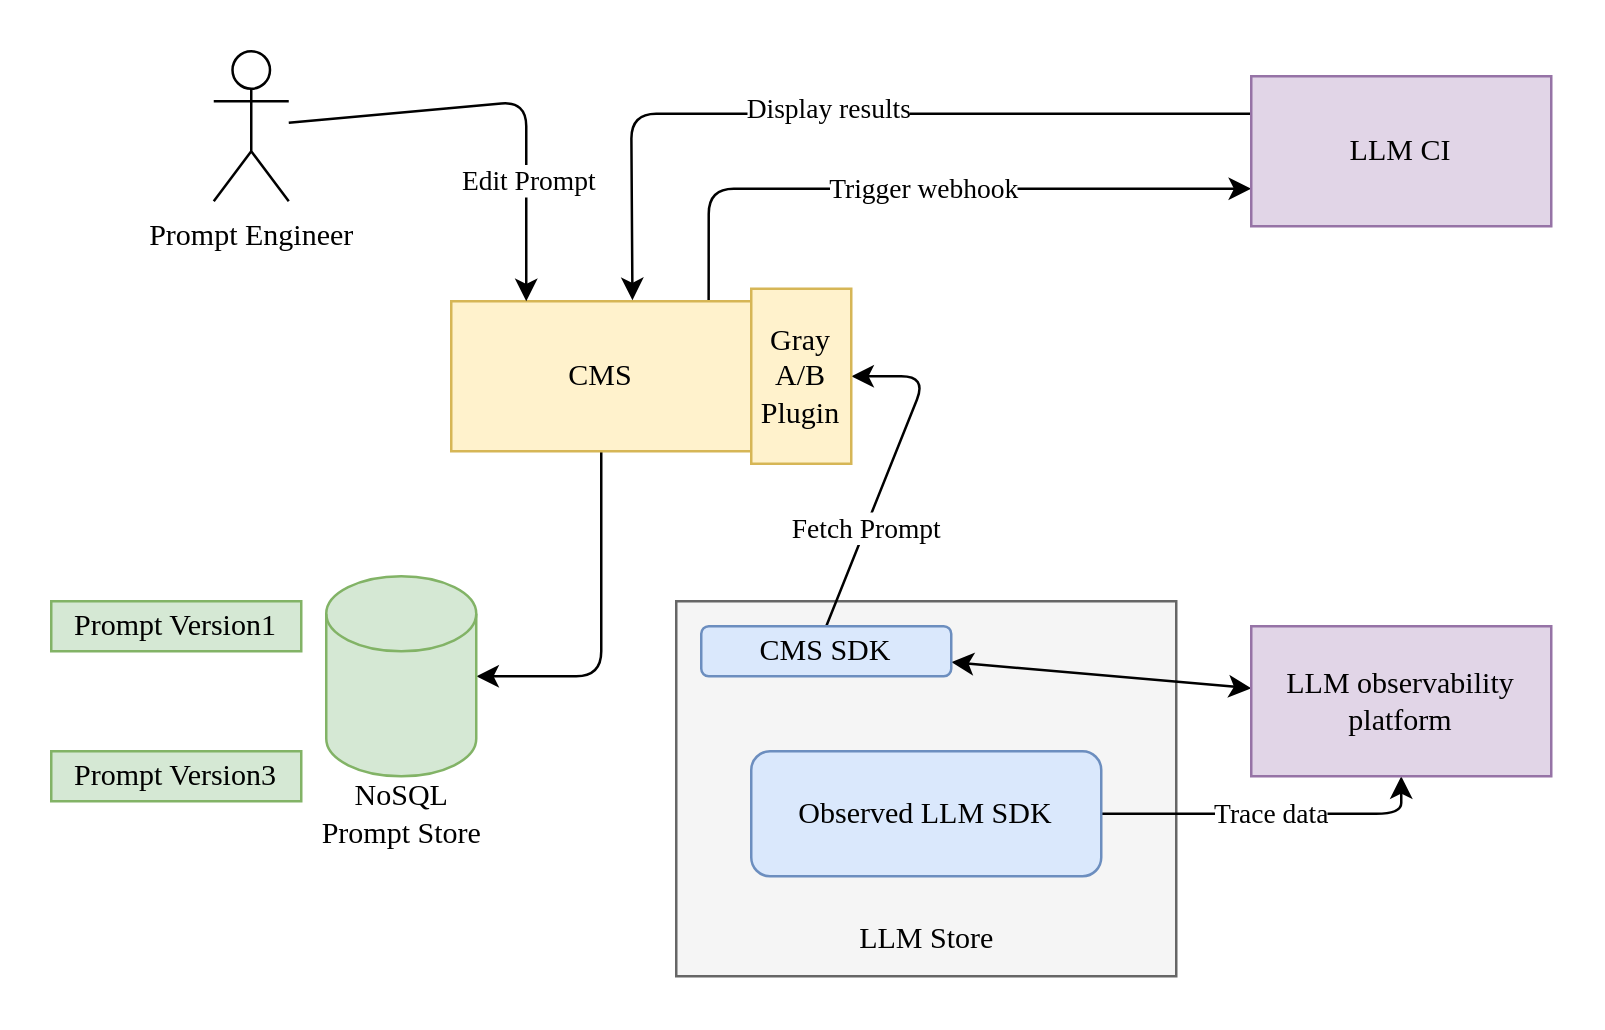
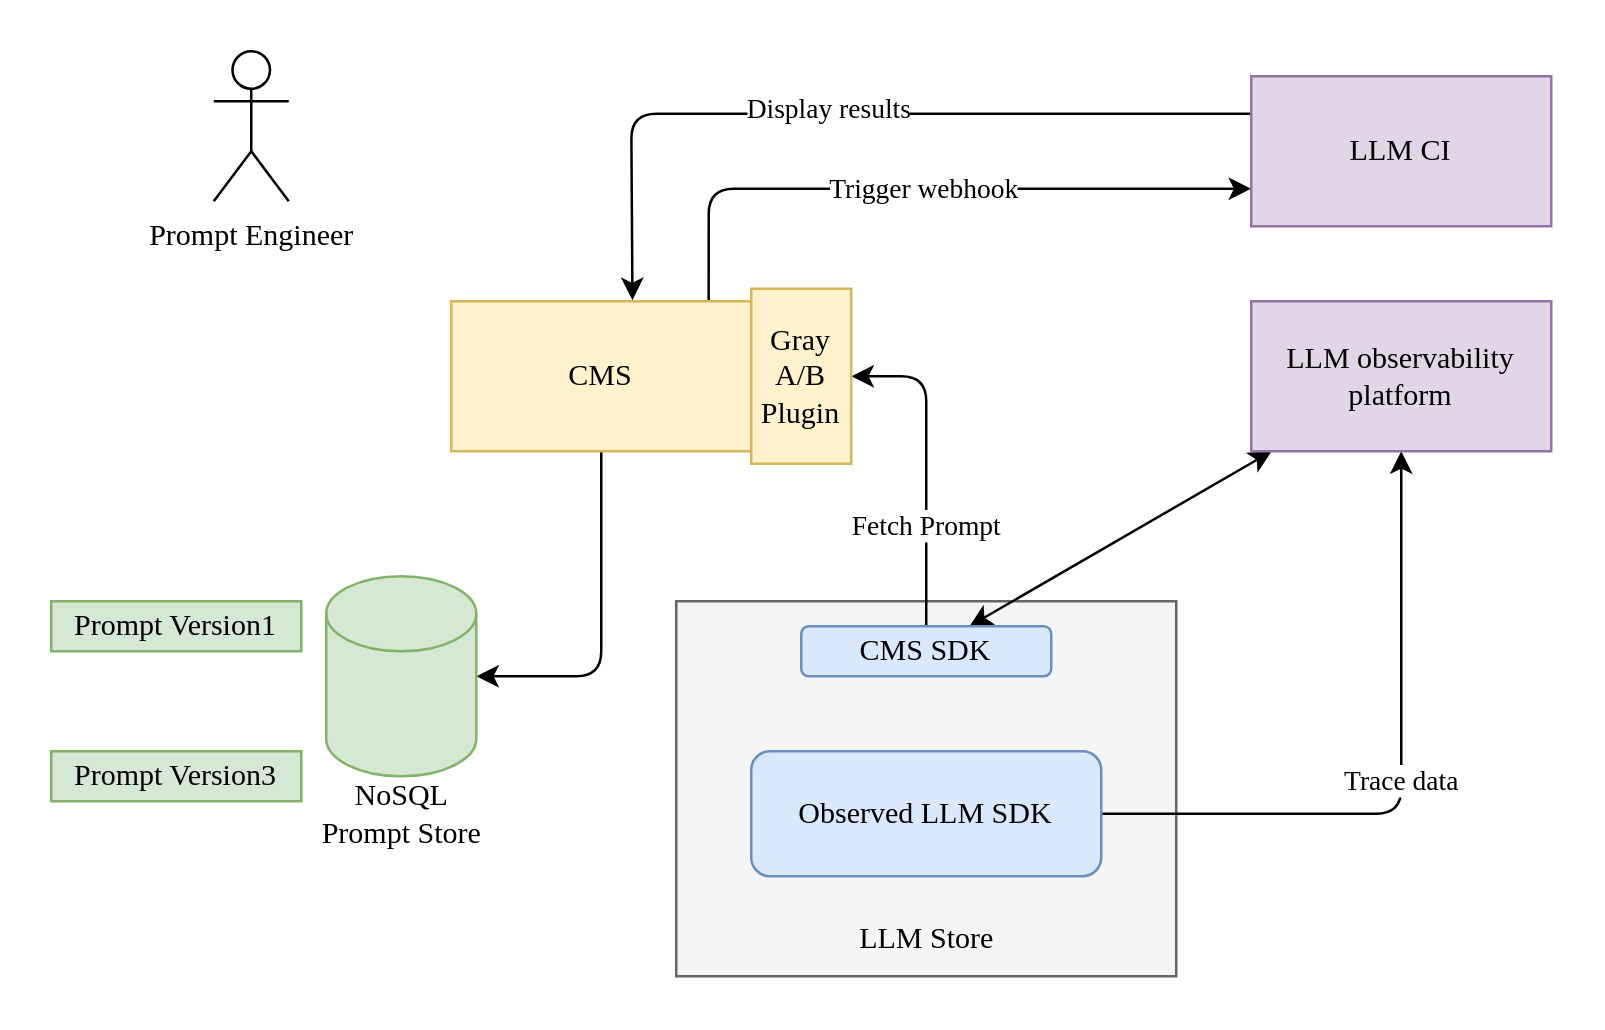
(440, 109) -> none
(826, 651) -> (926, 651)
(1401, 701) -> (1401, 376)
